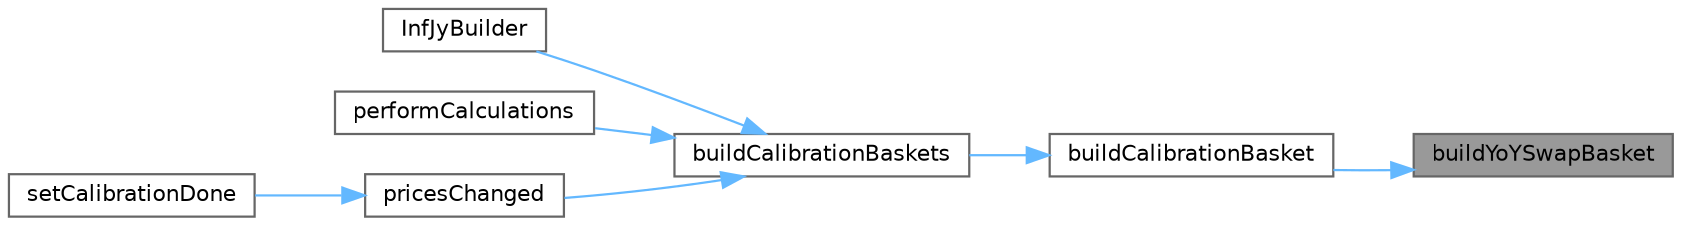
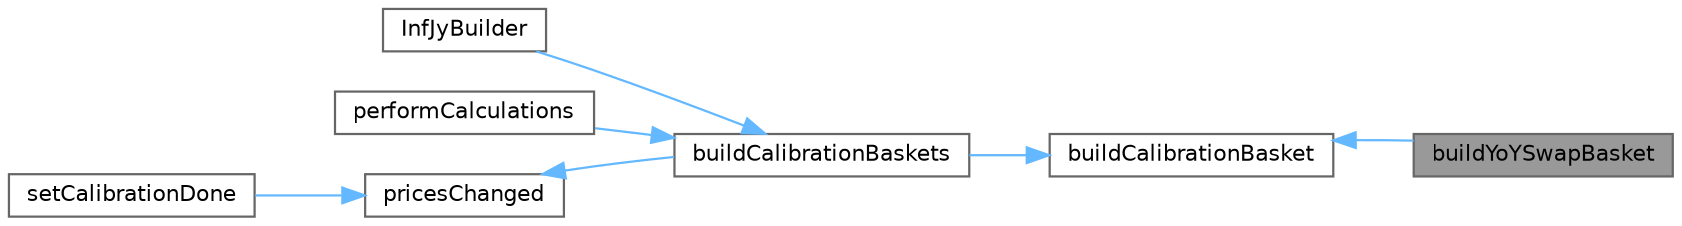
(1362, 170) -> (1385, 140)
(643, 190) -> (619, 163)
